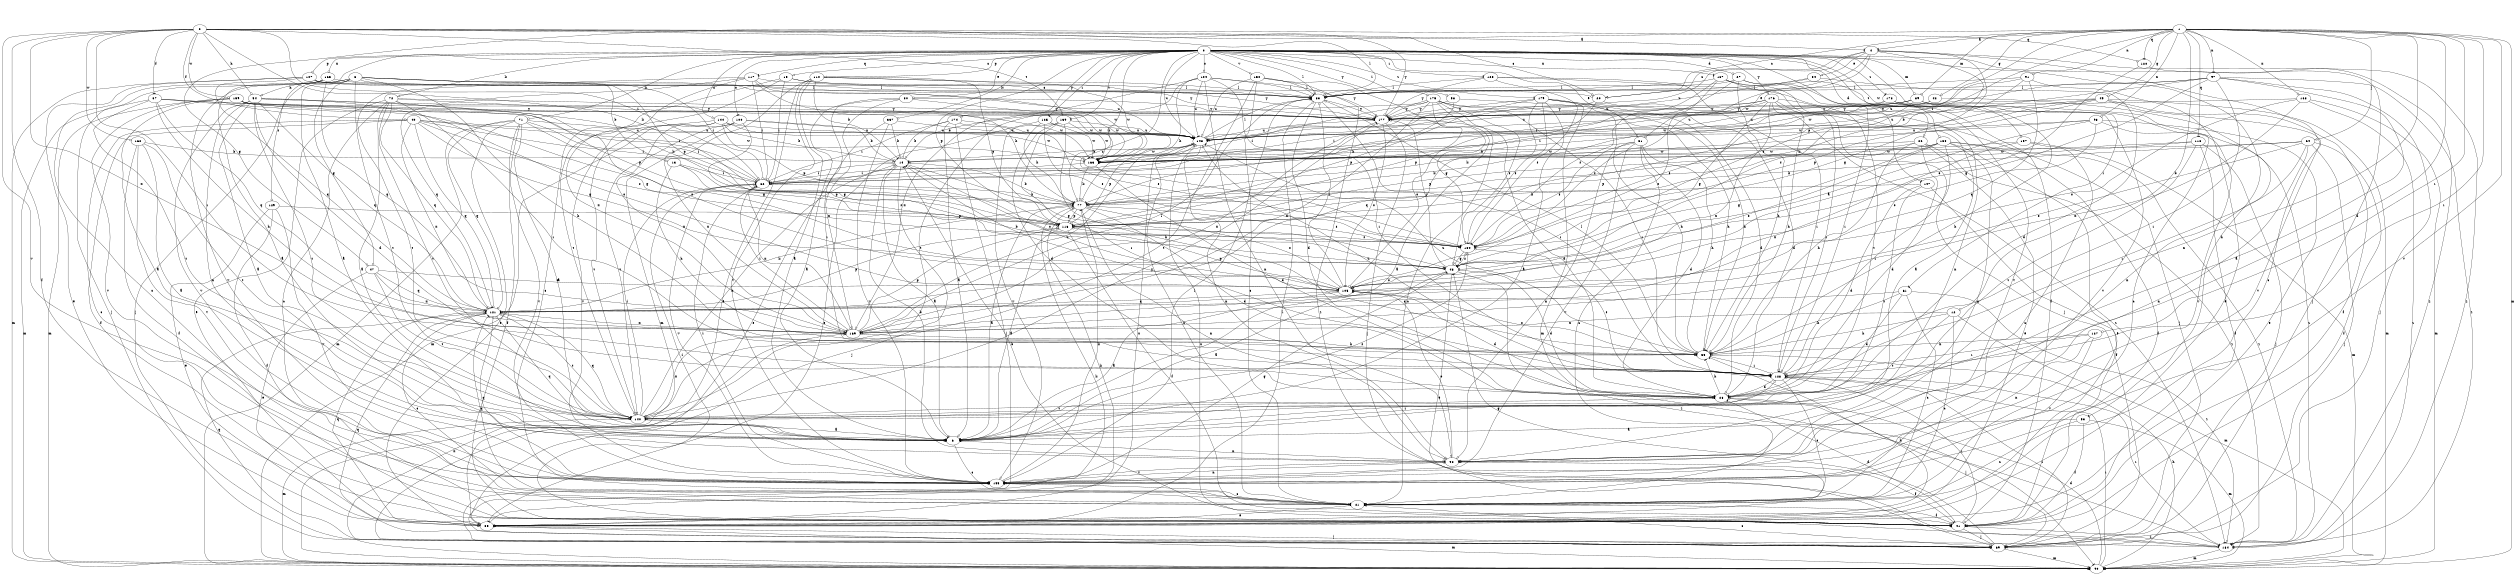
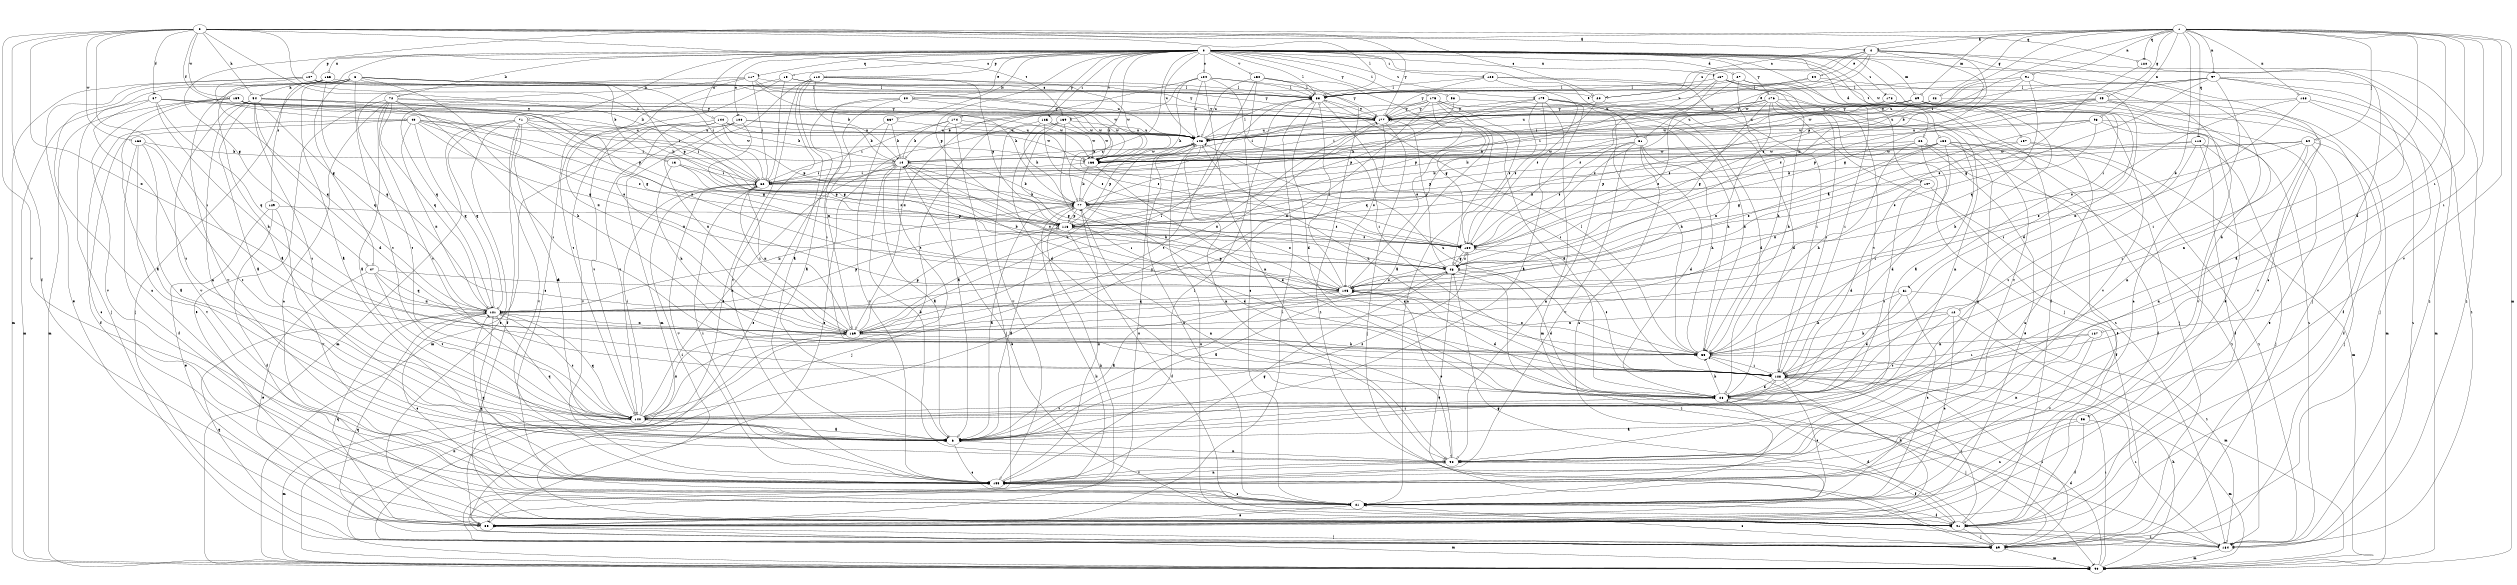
(1639, 234) -> (2064, 203)
